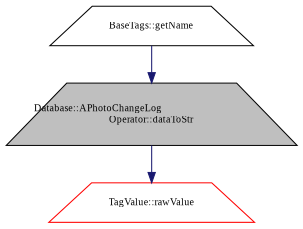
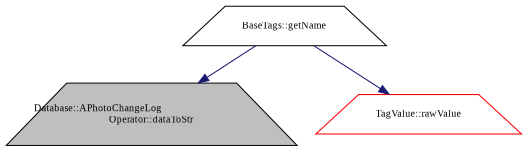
(152, 159) -> (347, 67)
